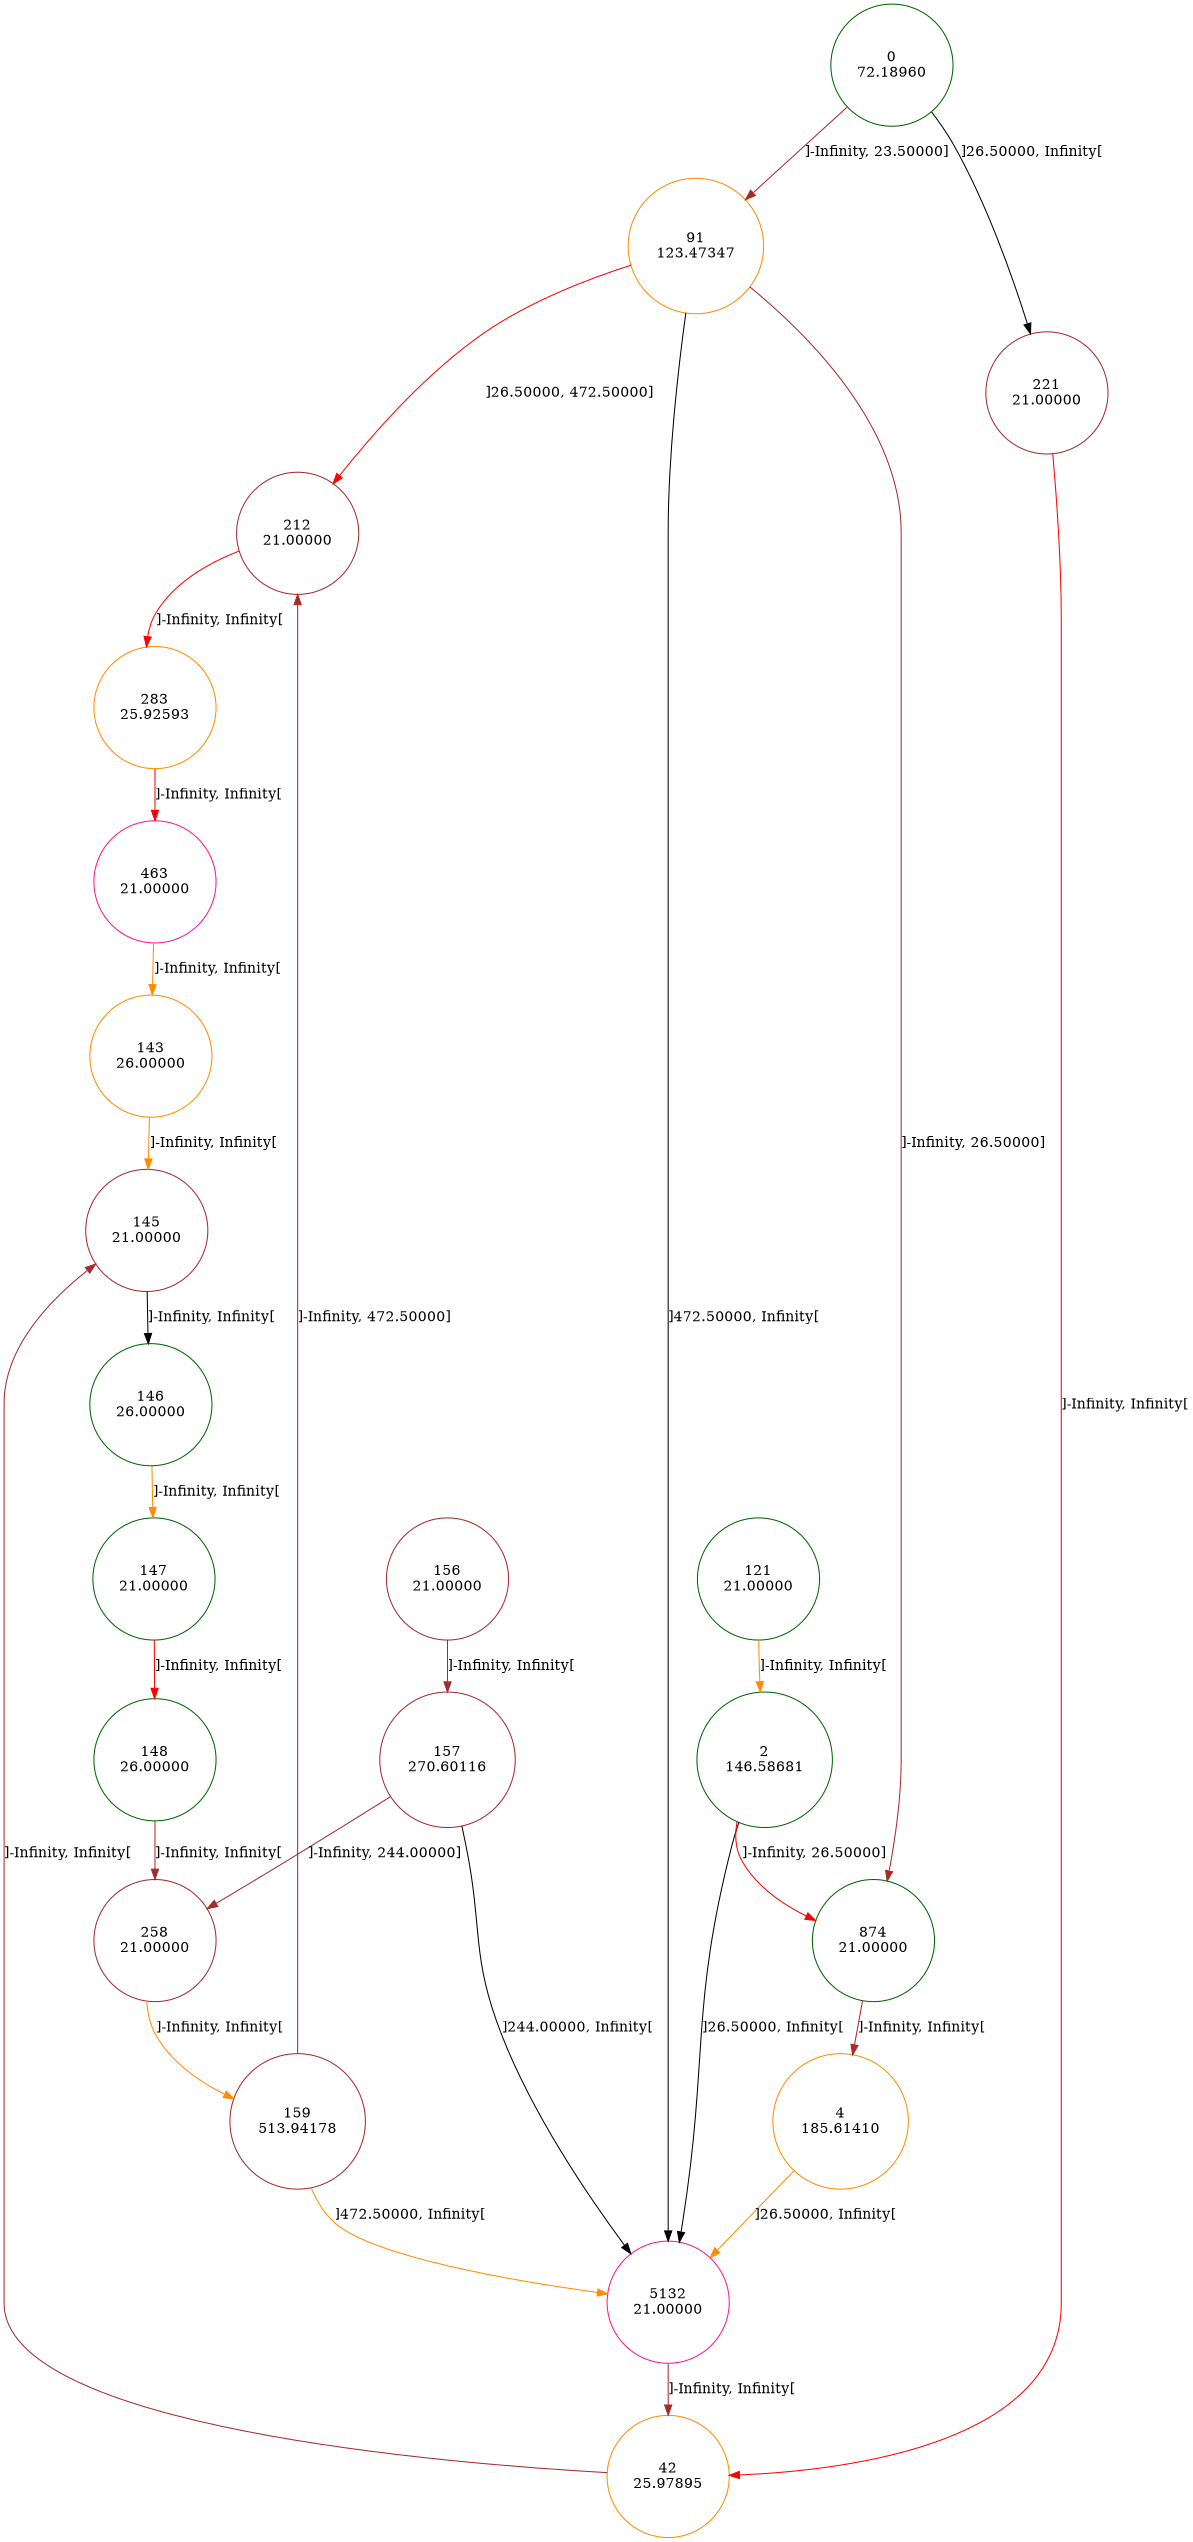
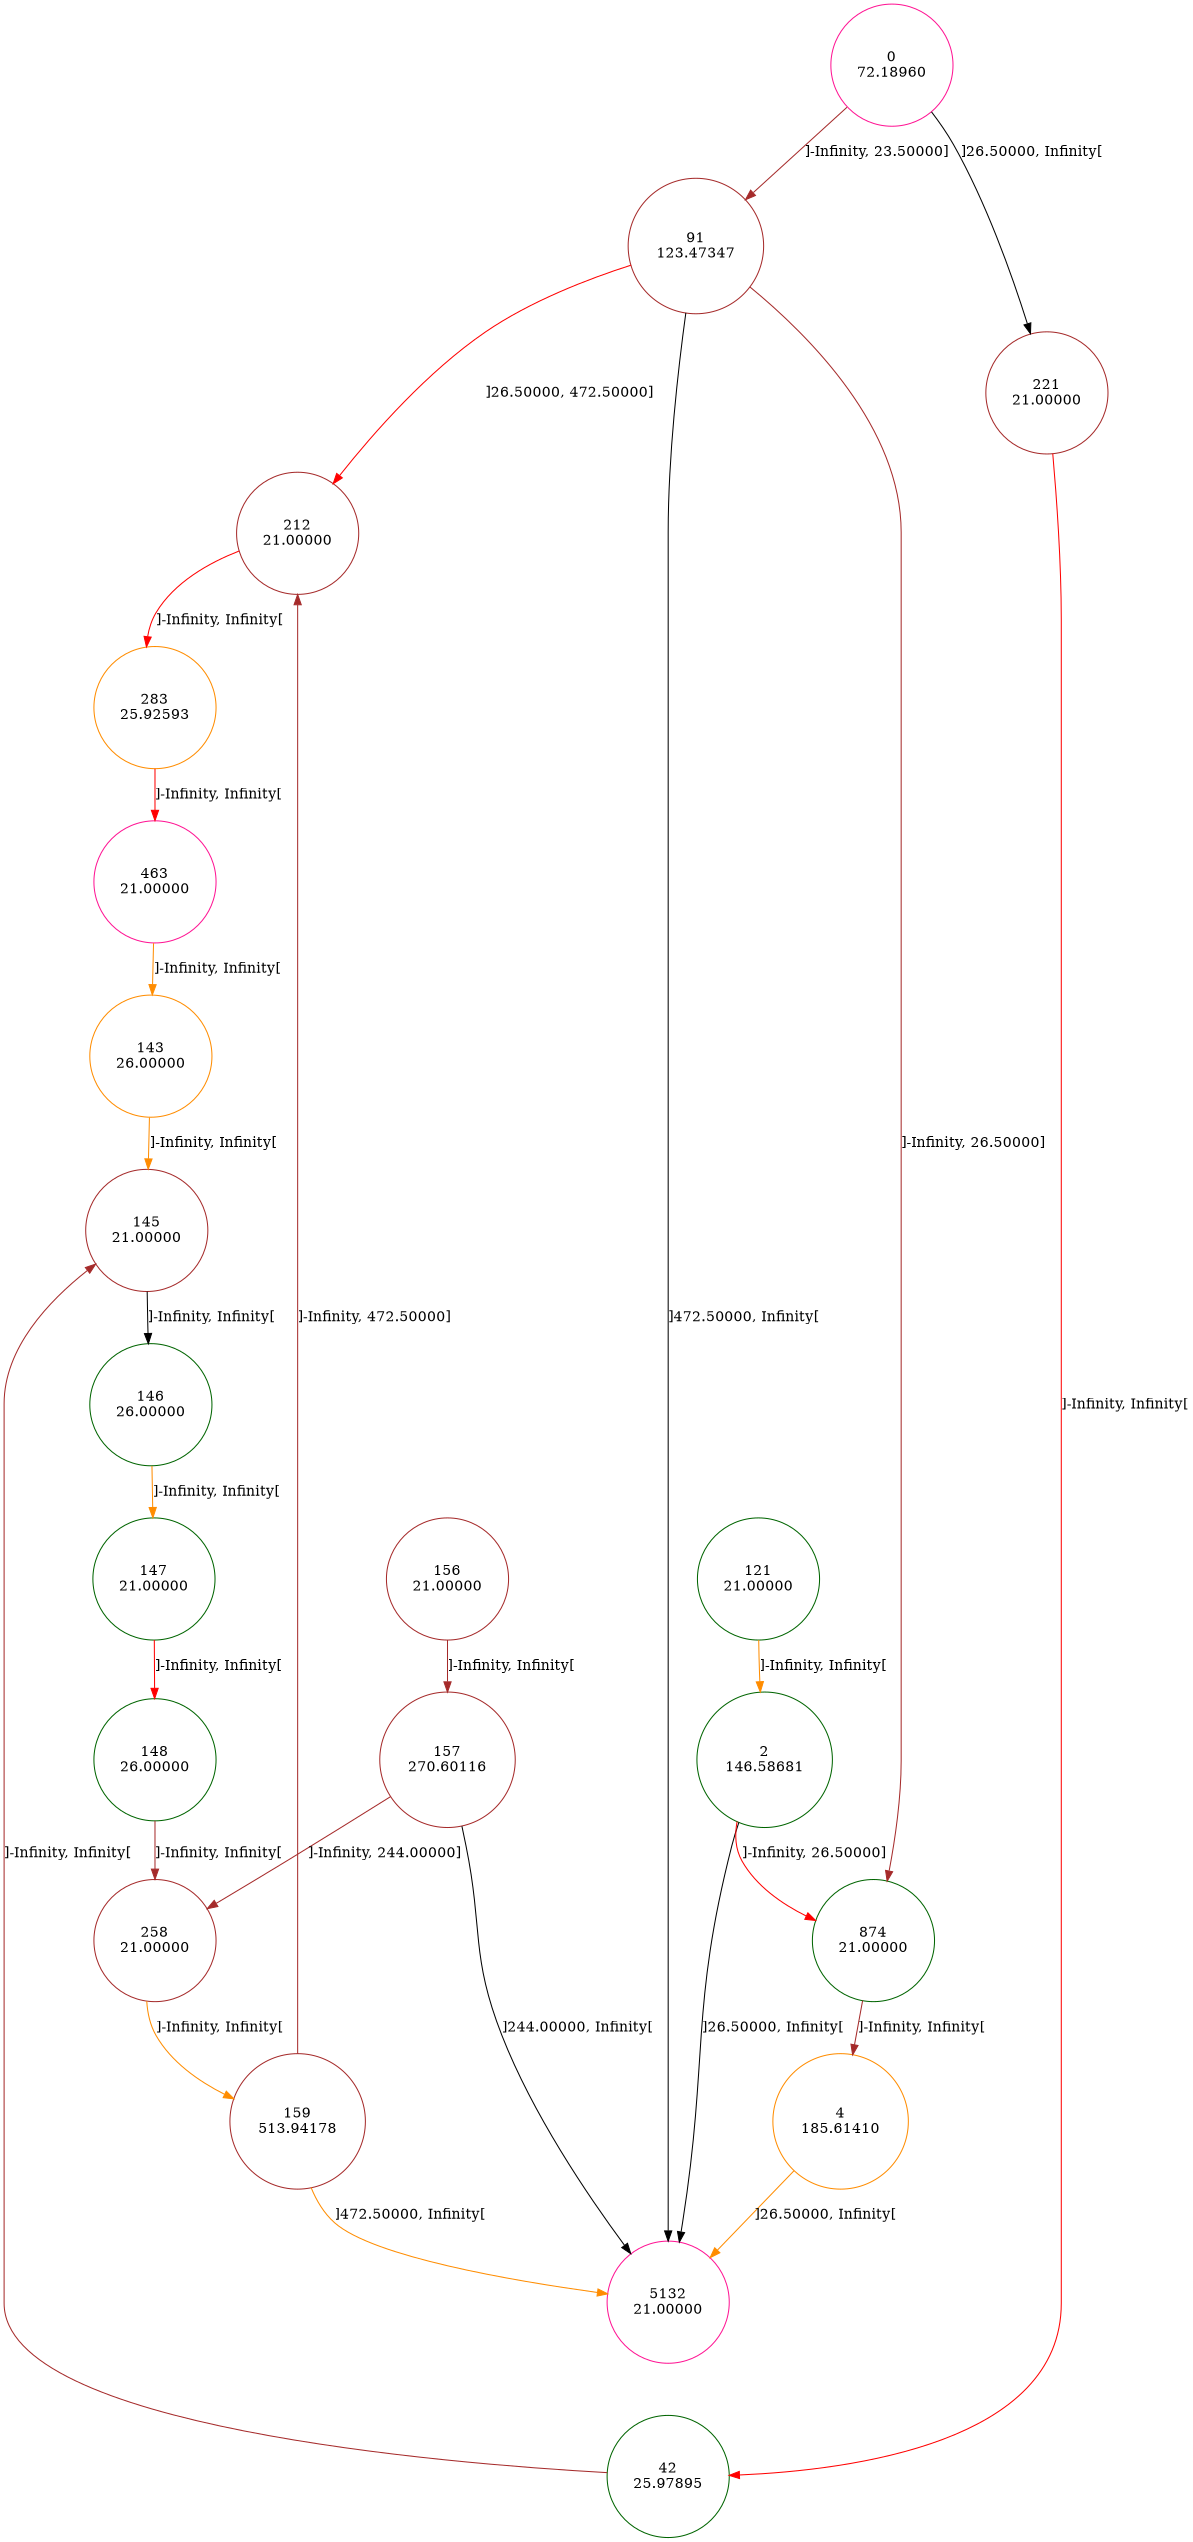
(892, 65) -> (892, 65)
(696, 246) -> (696, 246)
(668, 2384) -> none
(668, 2476) -> (668, 2476)
